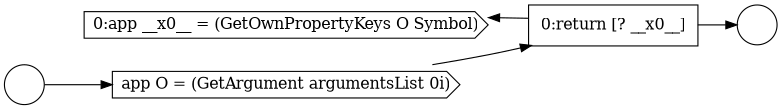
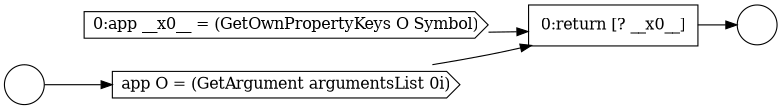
(514, 18) -> (503, 32)
